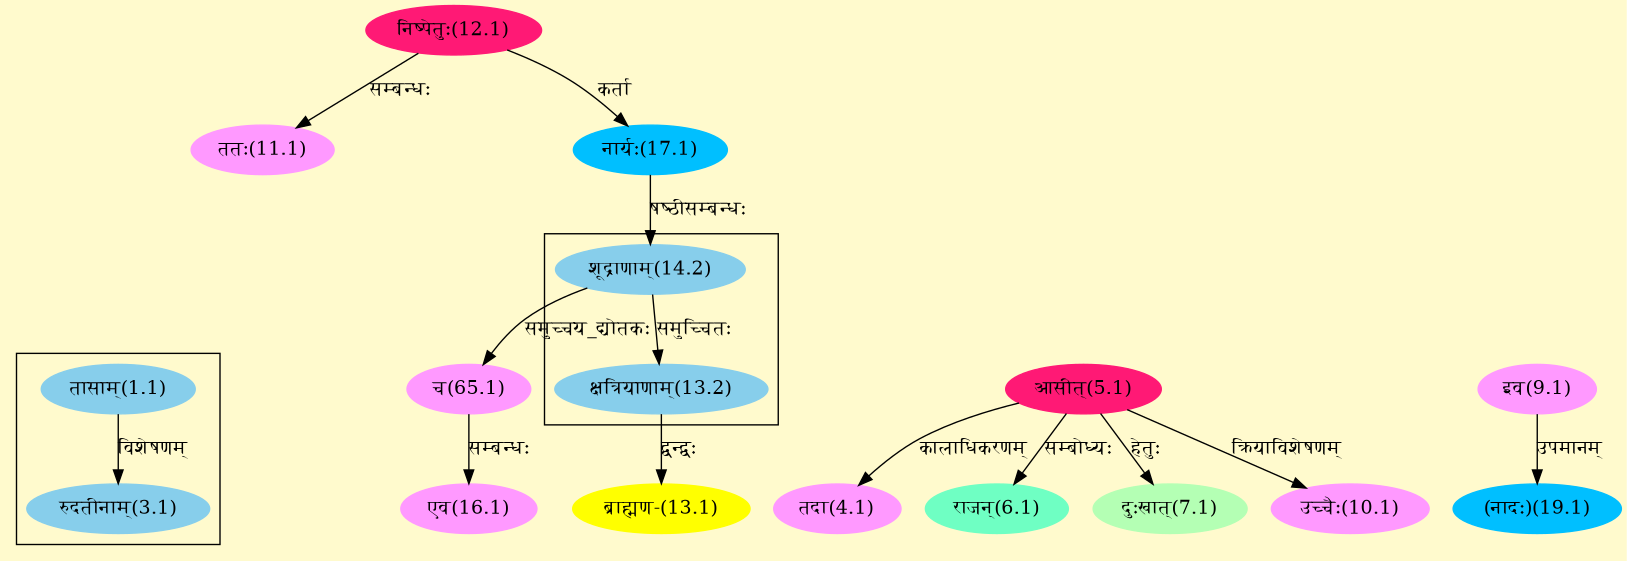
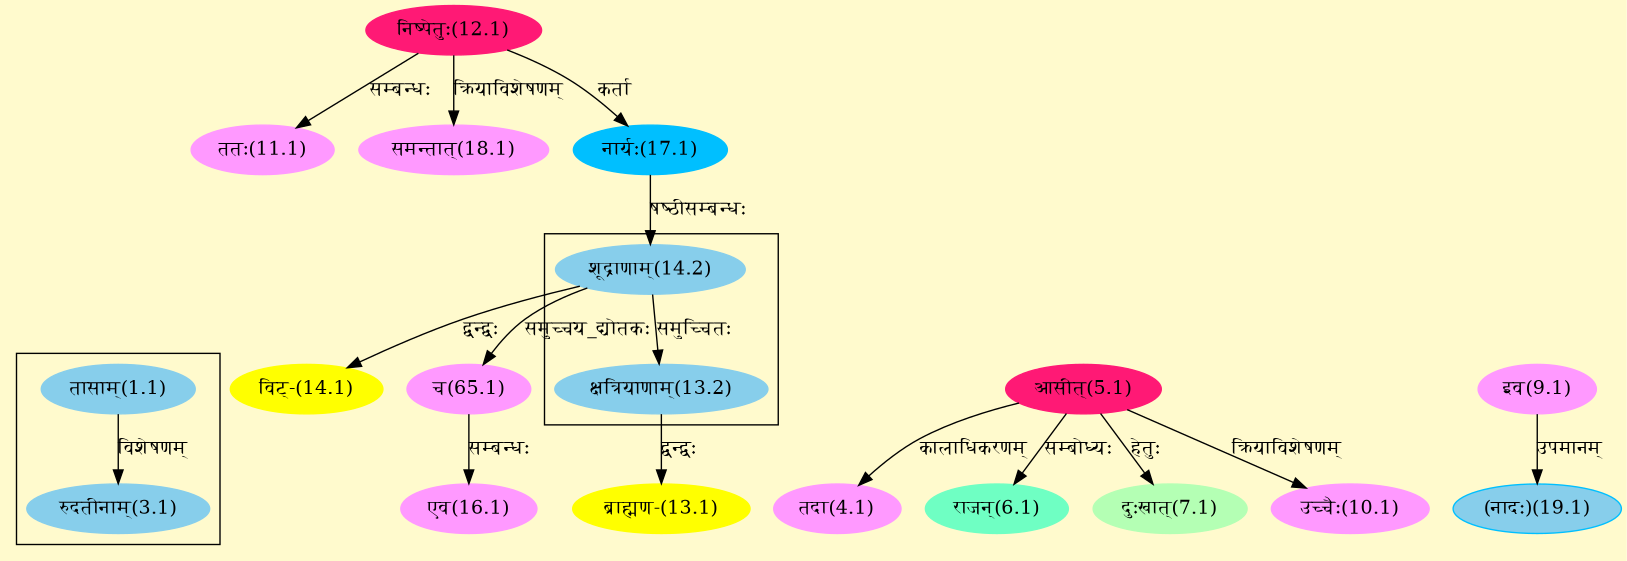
none -> (454, 150)
none -> (307, 389)
(1537, 509) -> (1537, 509)
